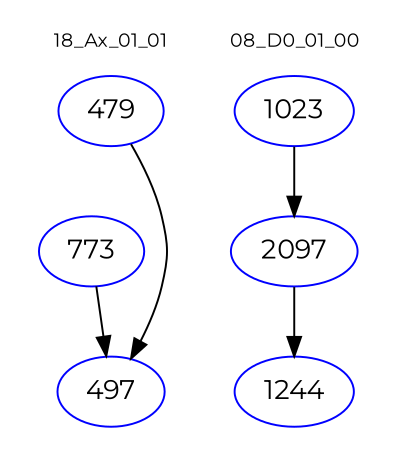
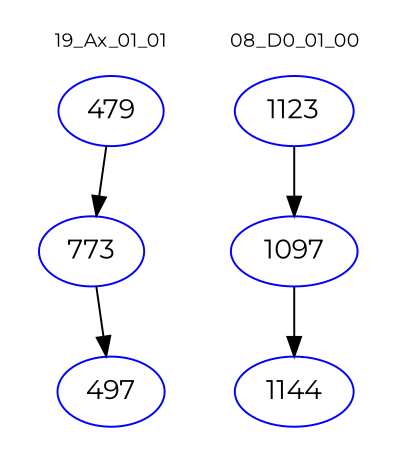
(111, 42) -> (111, 42)
(294, 111) -> (294, 111)
(166, 241) -> (103, 171)
(294, 251) -> (294, 251)
(294, 392) -> (294, 392)
